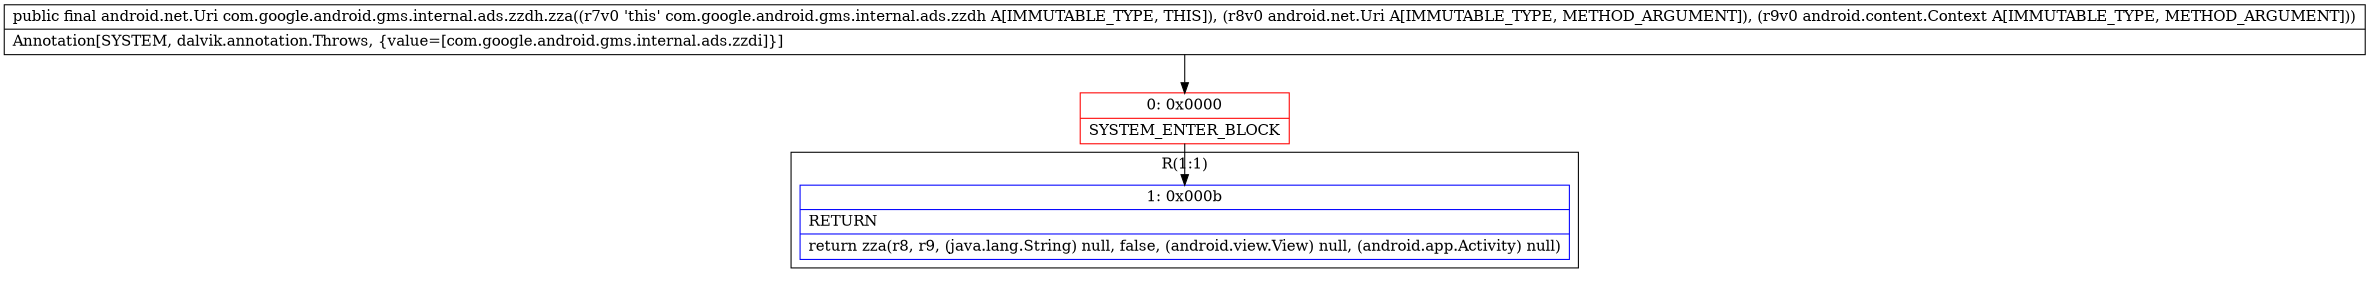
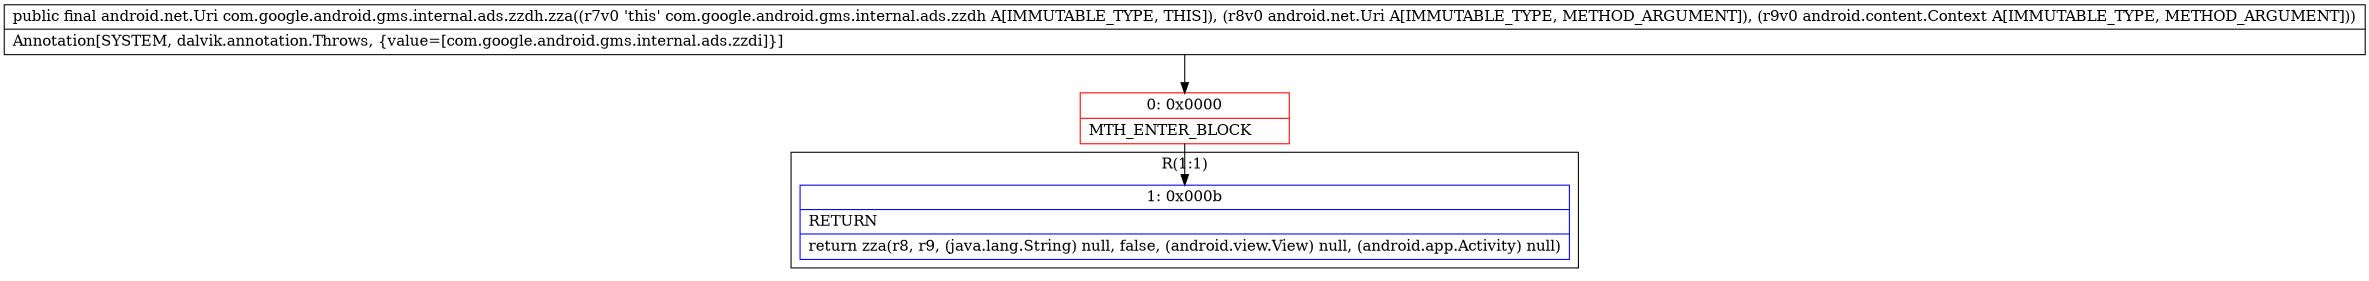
(1185, 131) -> (1170, 131)
